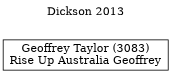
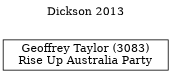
(86, 55) -> (86, 55)
